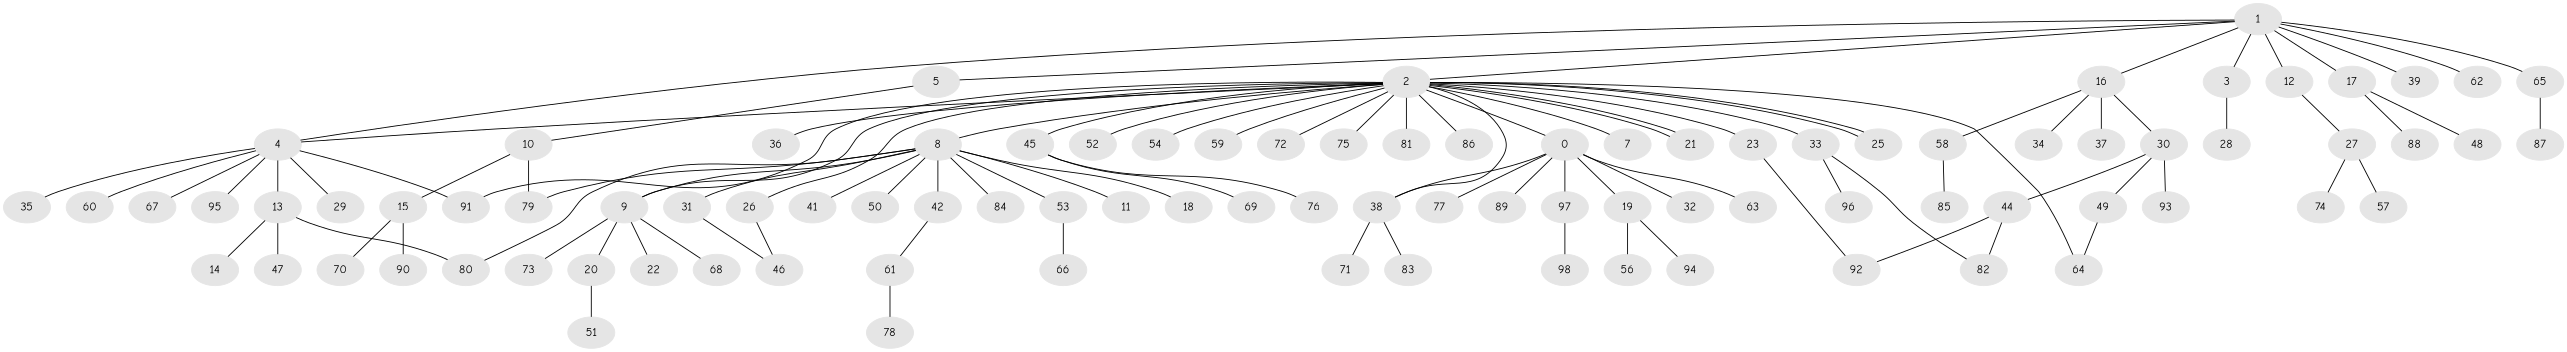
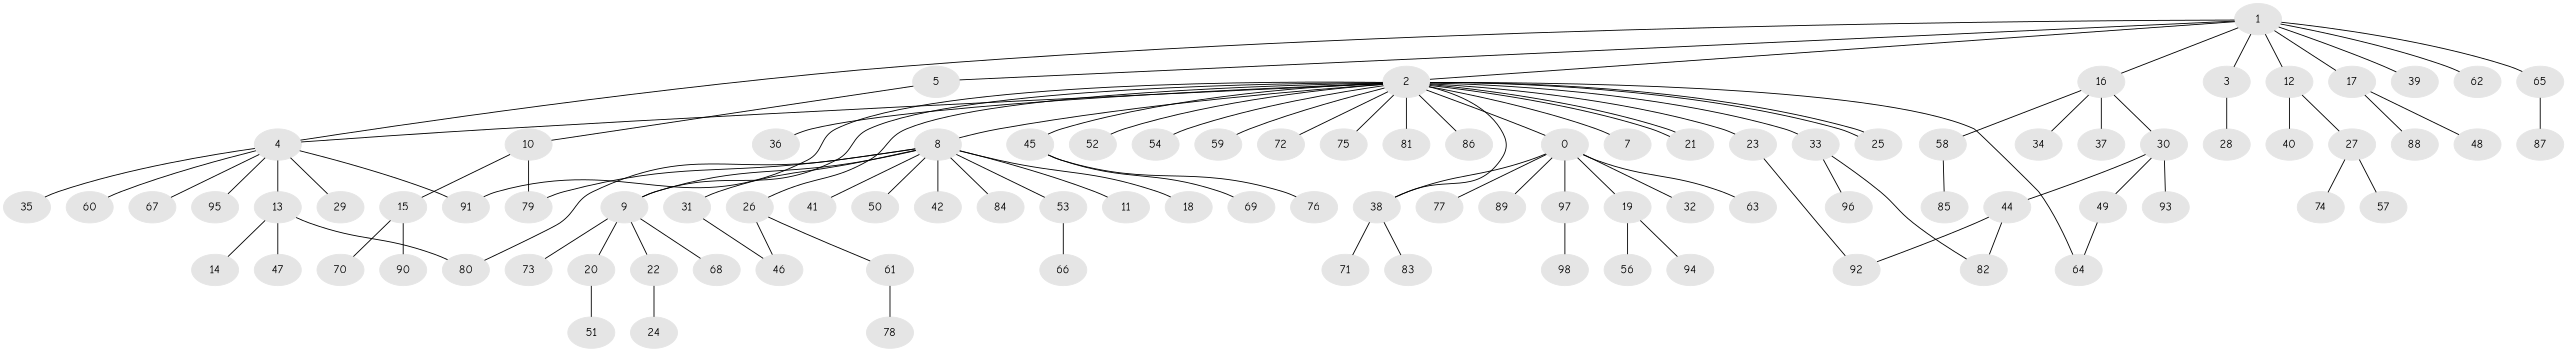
none -> (2289, 145)
(914, 239) -> (819, 239)
none -> (654, 333)
